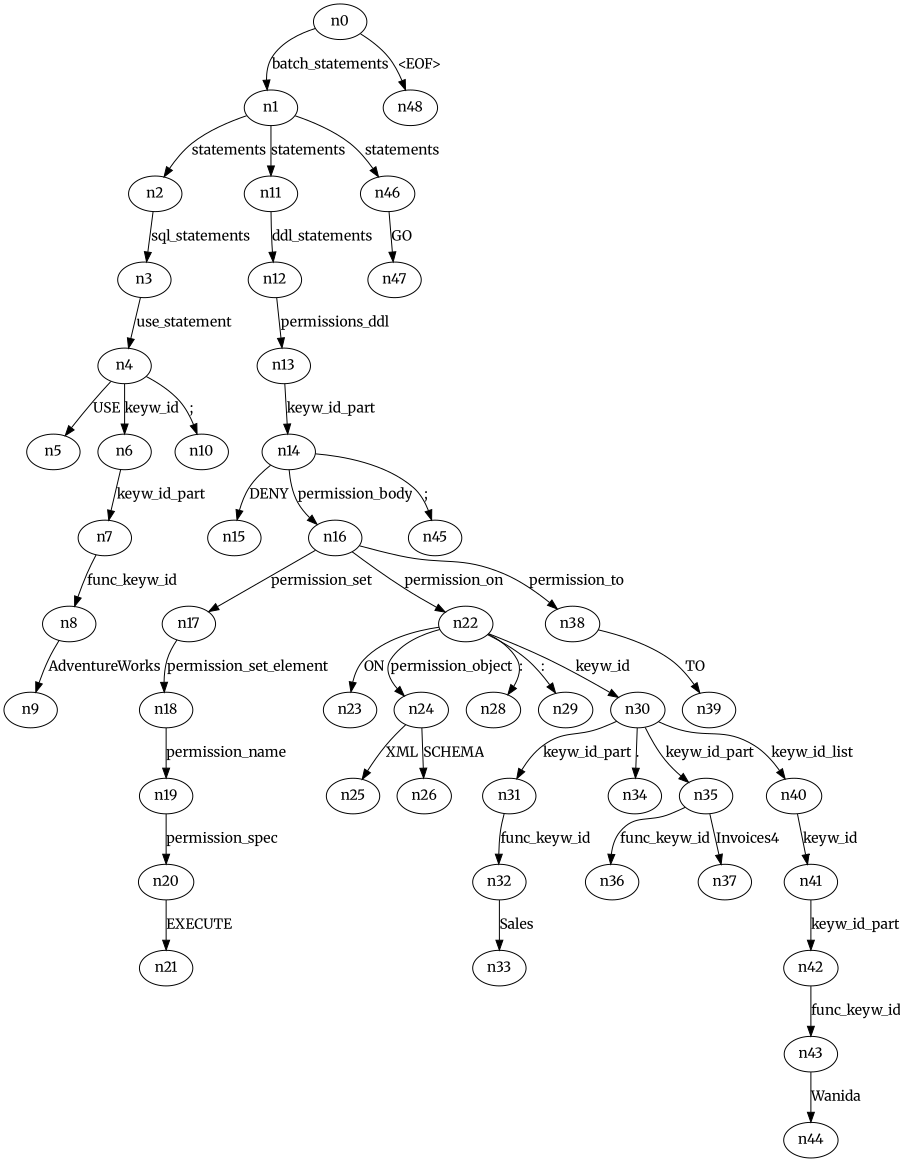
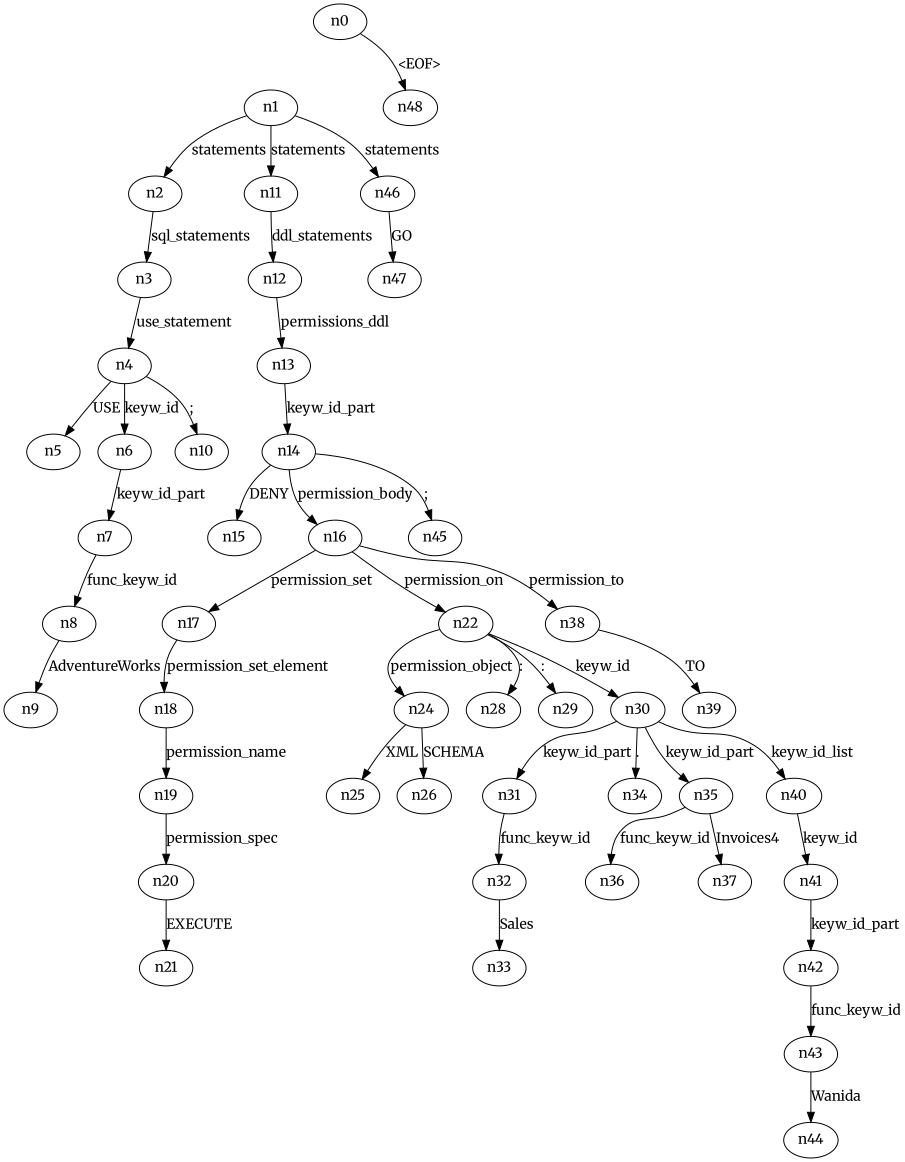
(282, 46) -> none
(350, 710) -> none
